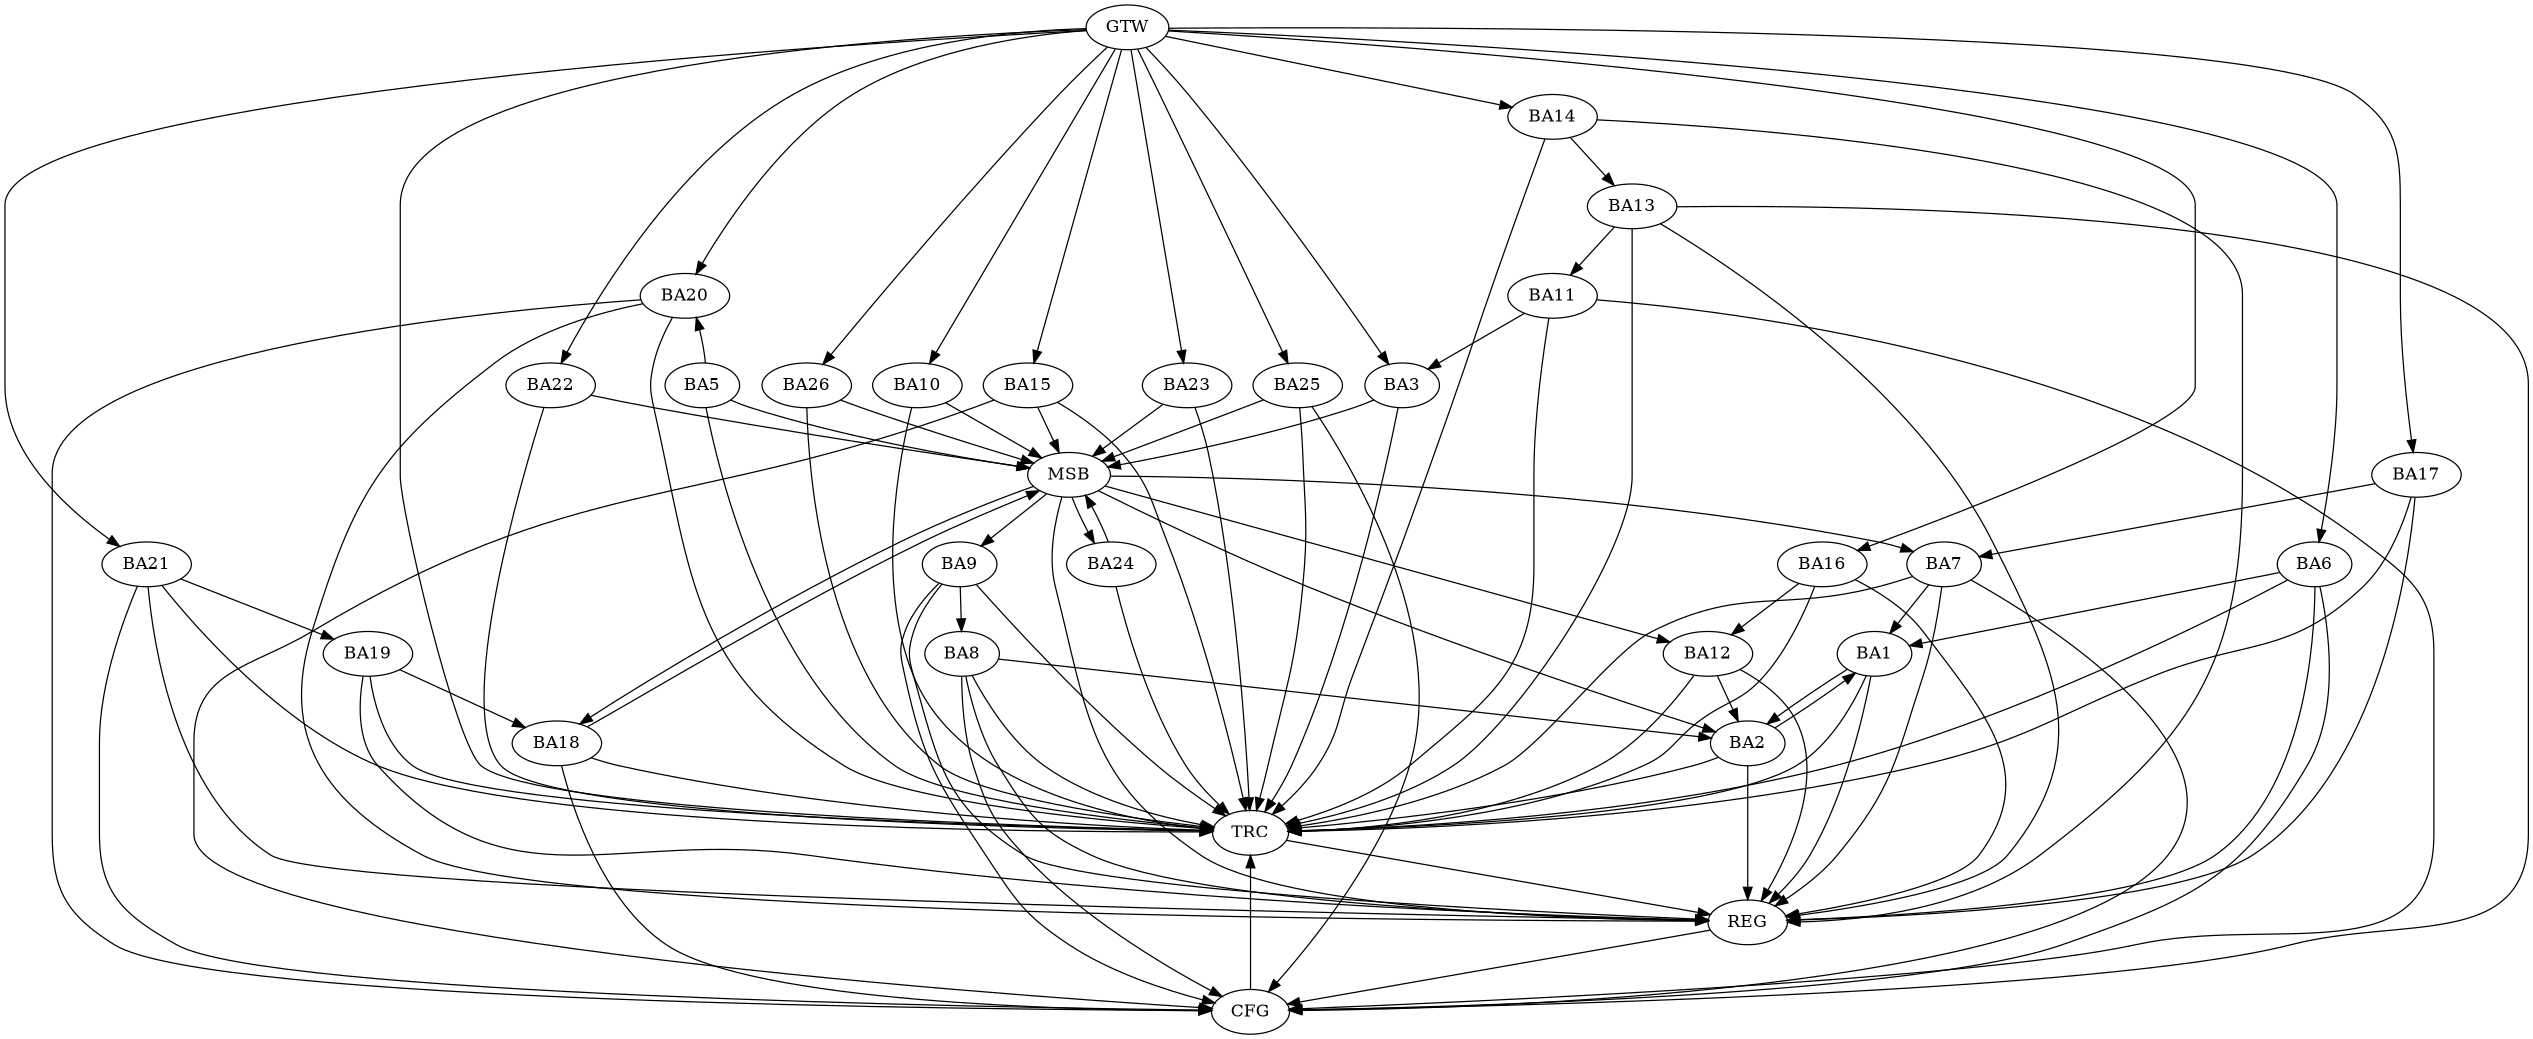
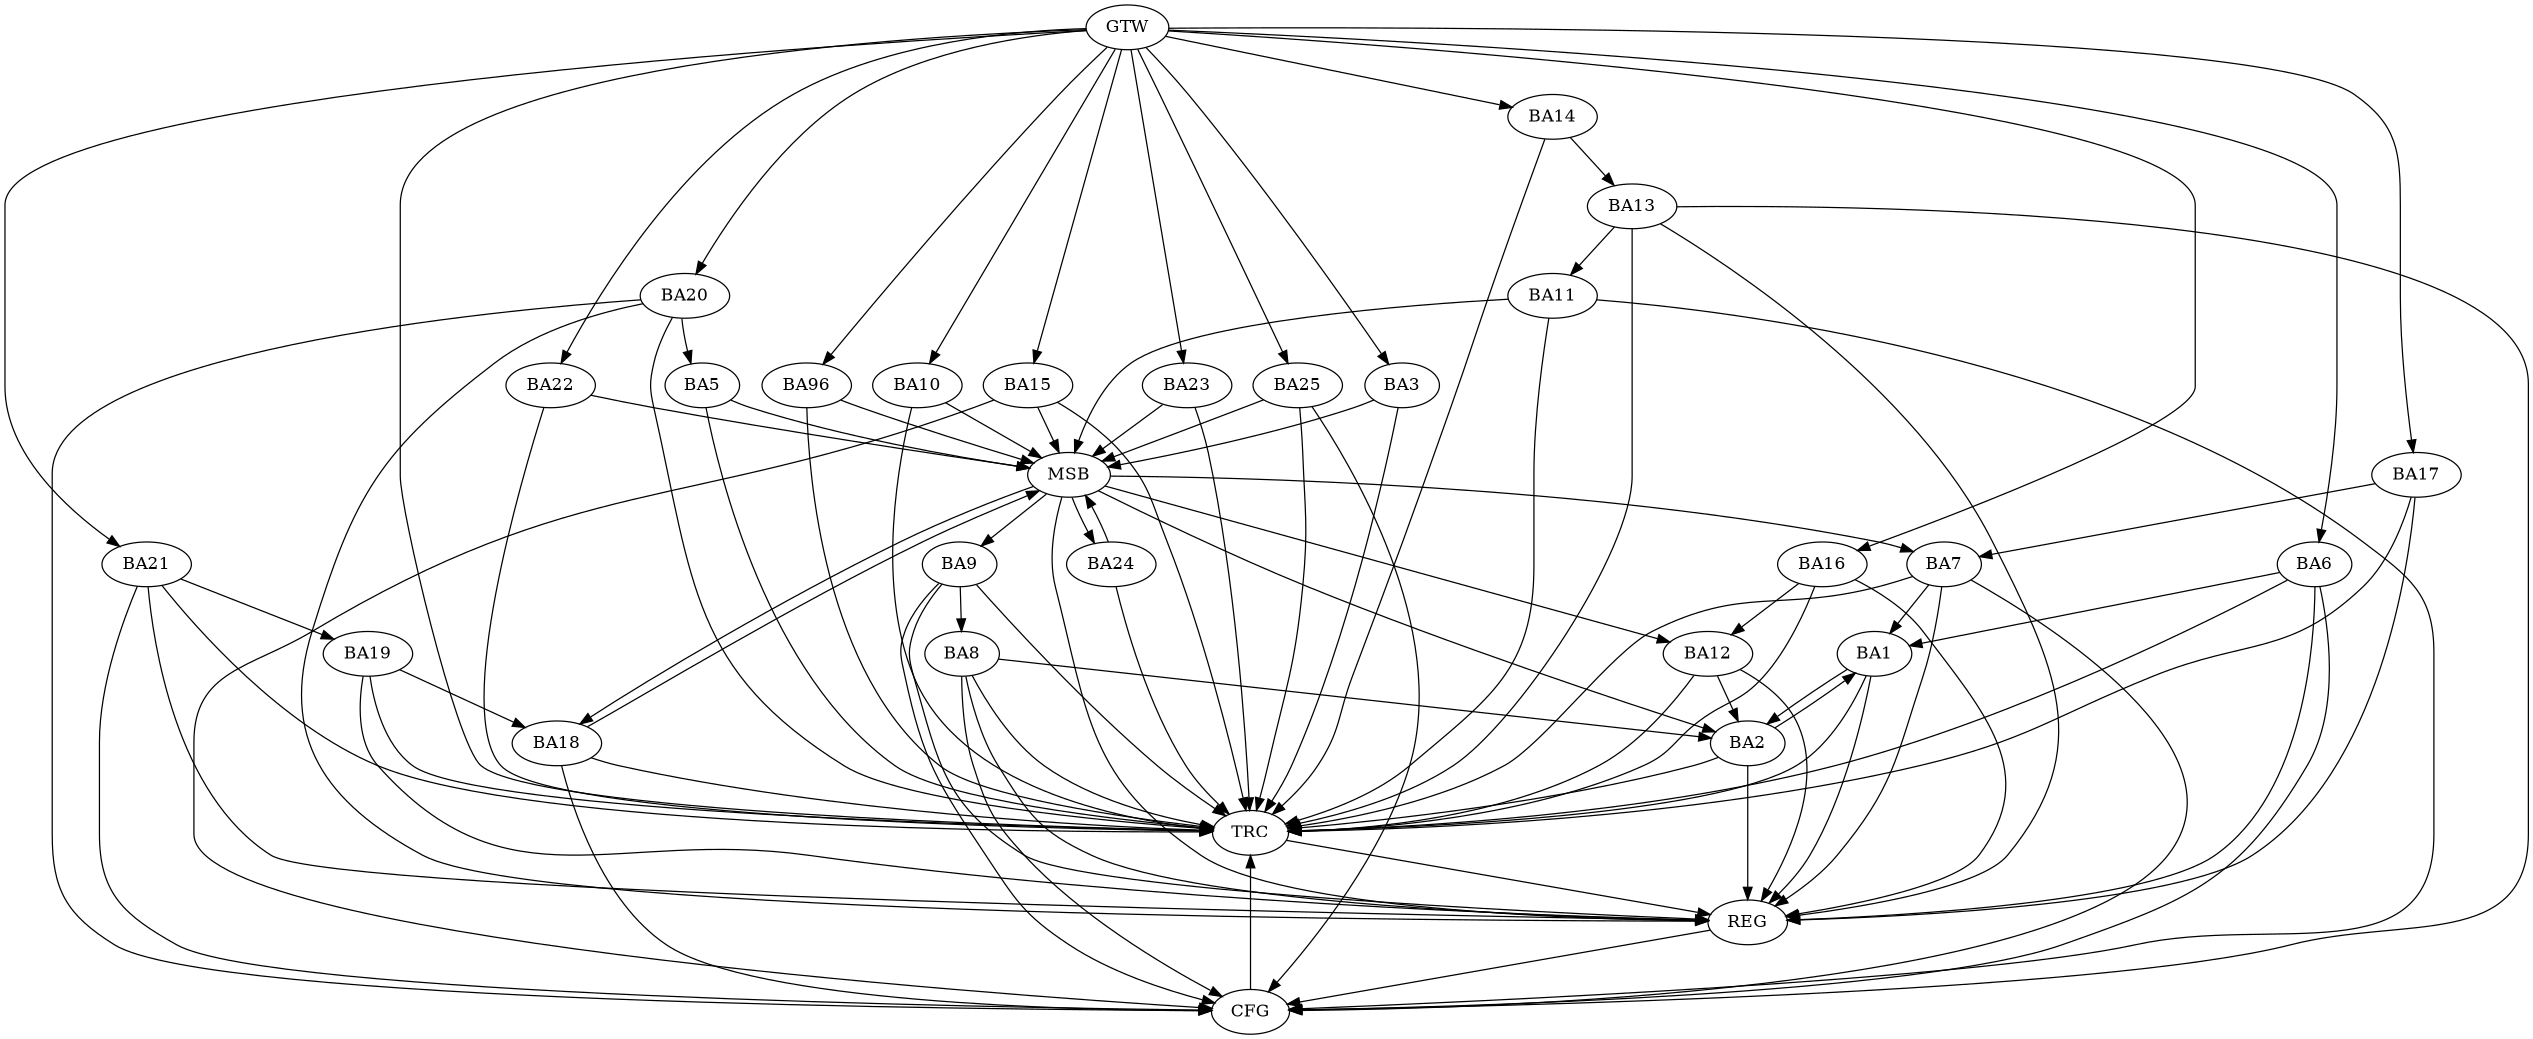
(1484, 337) -> (1282, 321)
(703, 346) -> (684, 335)
(807, 385) -> (807, 385)
(2242, 390) -> none
